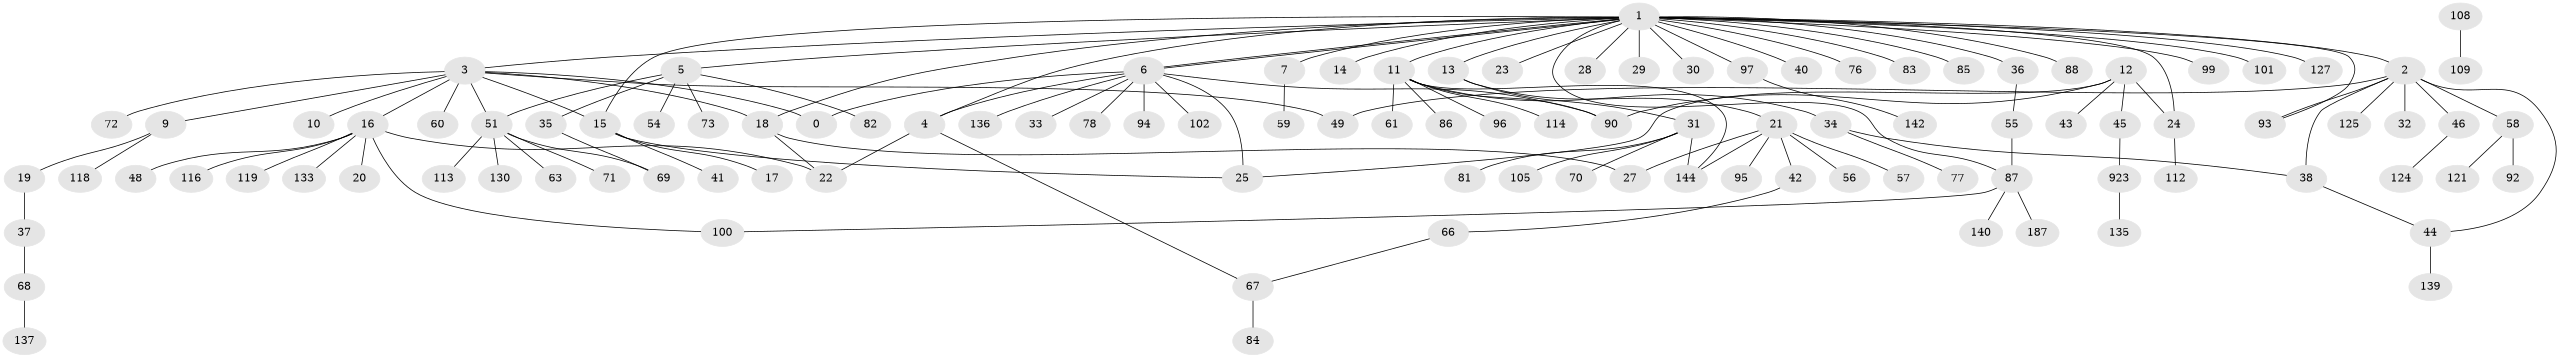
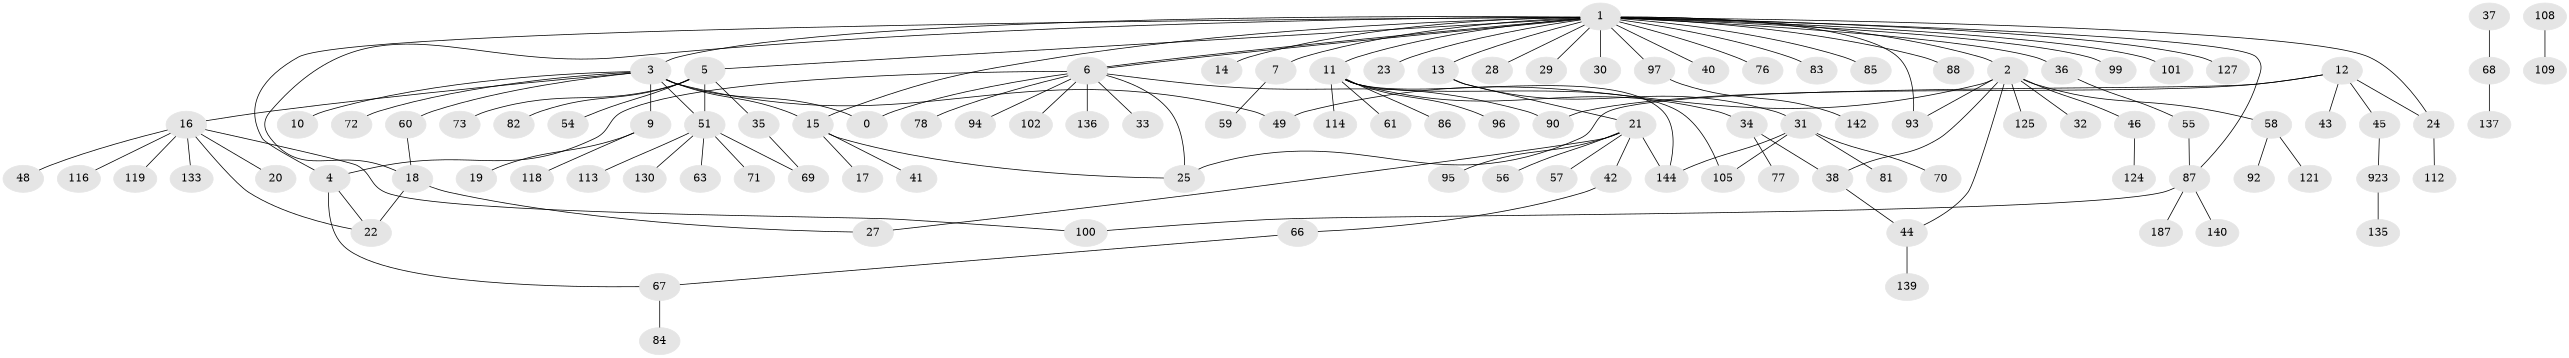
(644, 90) -> (409, 152)
(1503, 98) -> (1547, 91)
(24, 206) -> none
